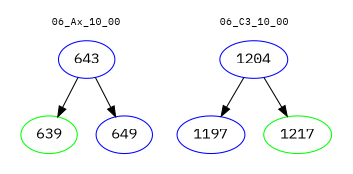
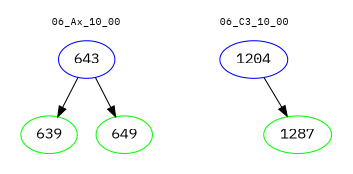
(124, 135) -> (124, 135)
(211, 135) -> none
(298, 135) -> (298, 135)
